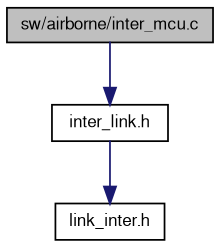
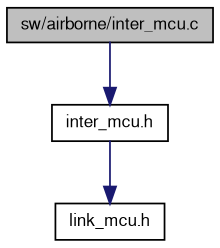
(110, 123) -> (110, 123)
(110, 222) -> (110, 222)
